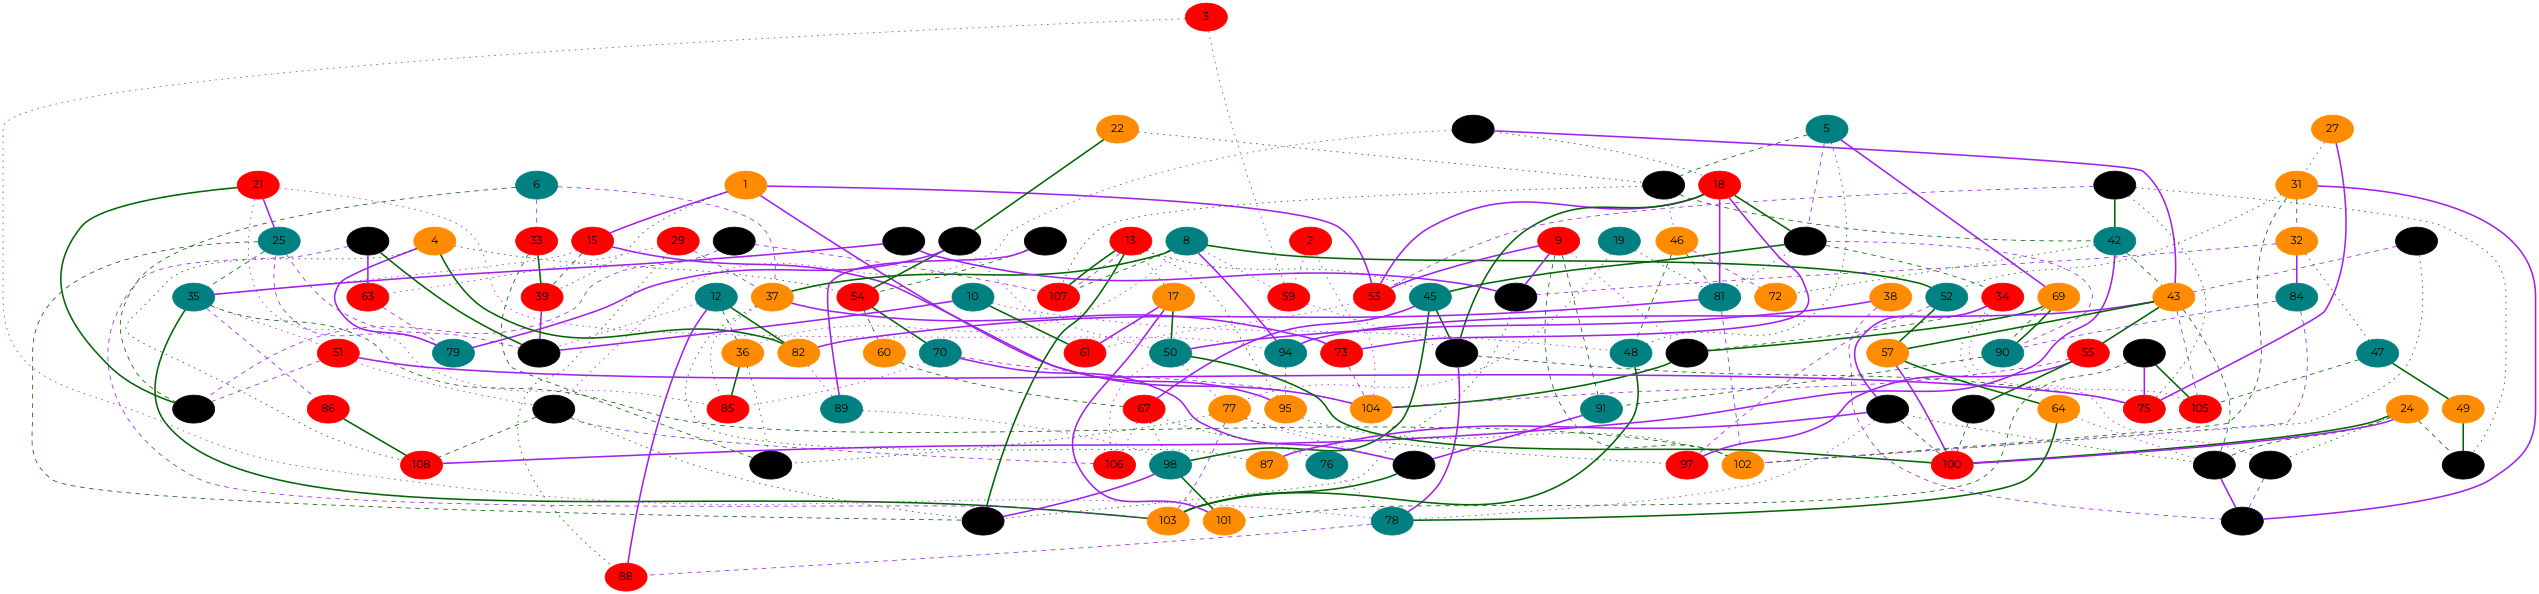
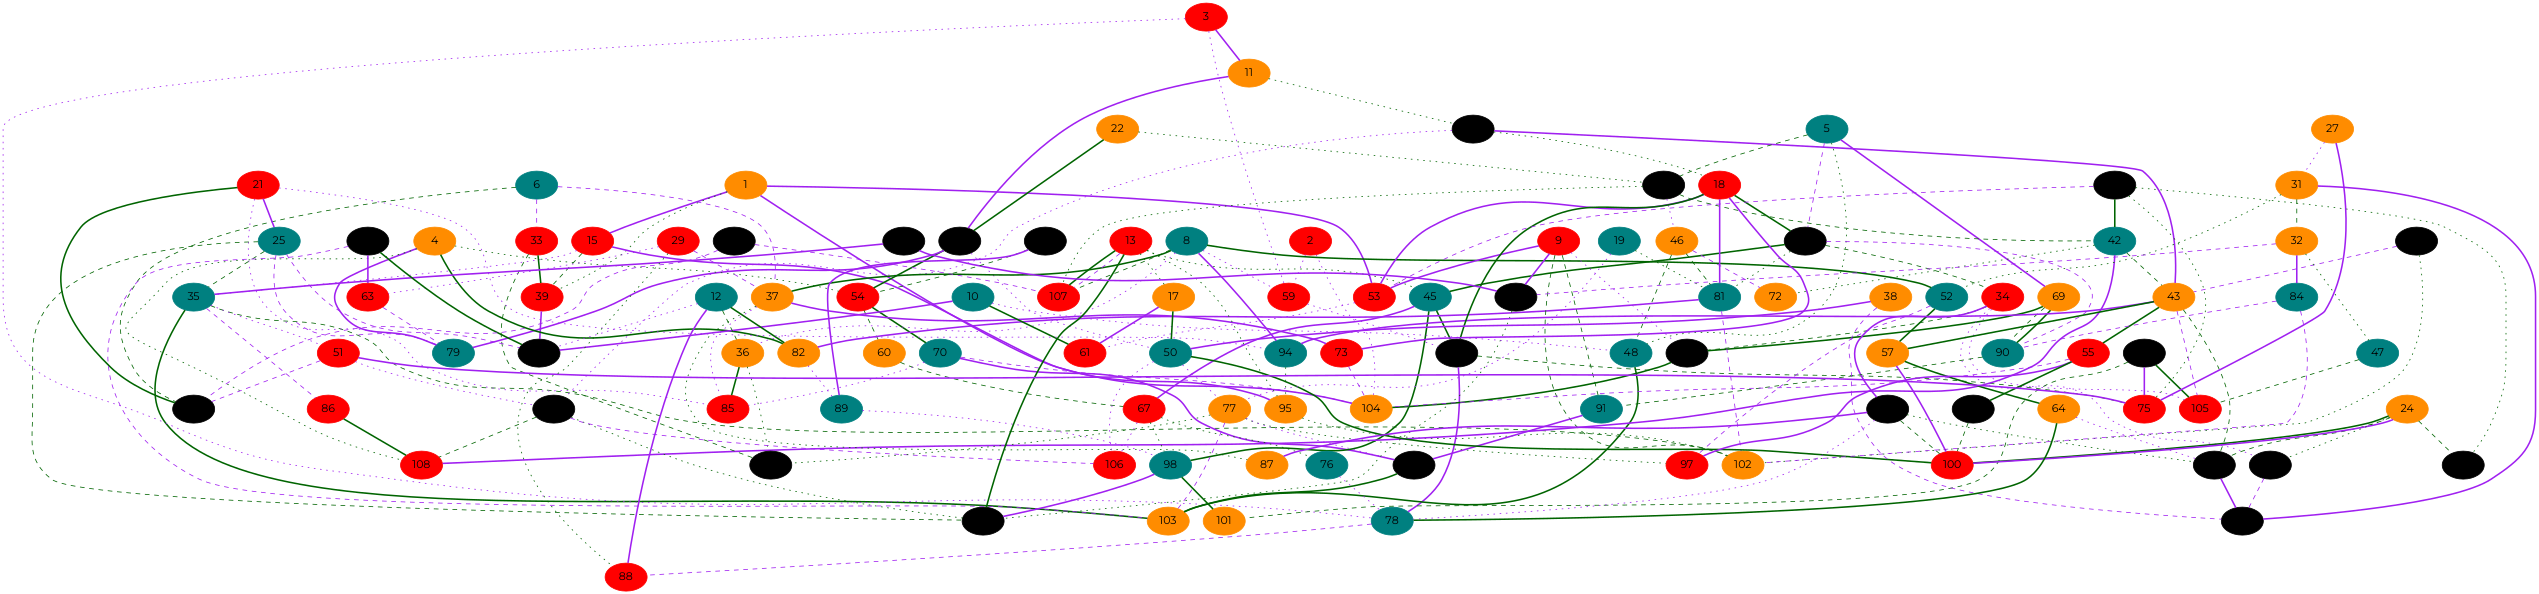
none -> (1249, 73)
(2463, 409) -> none
(2236, 414) -> none
(1078, 422) -> none
